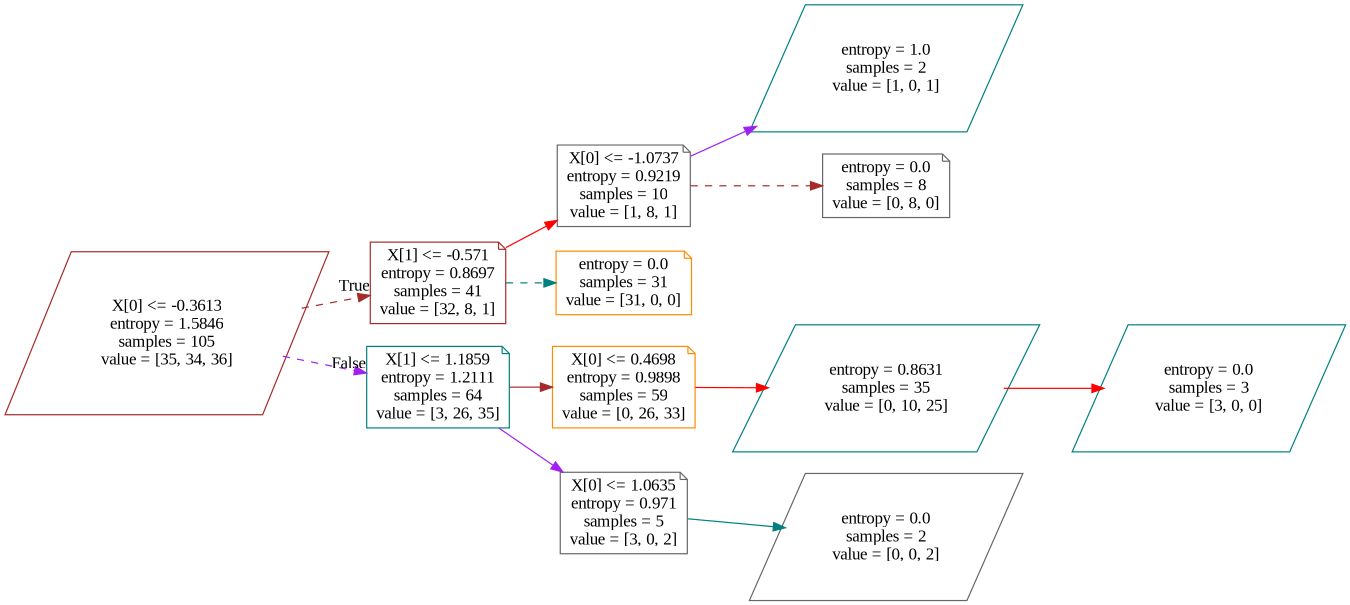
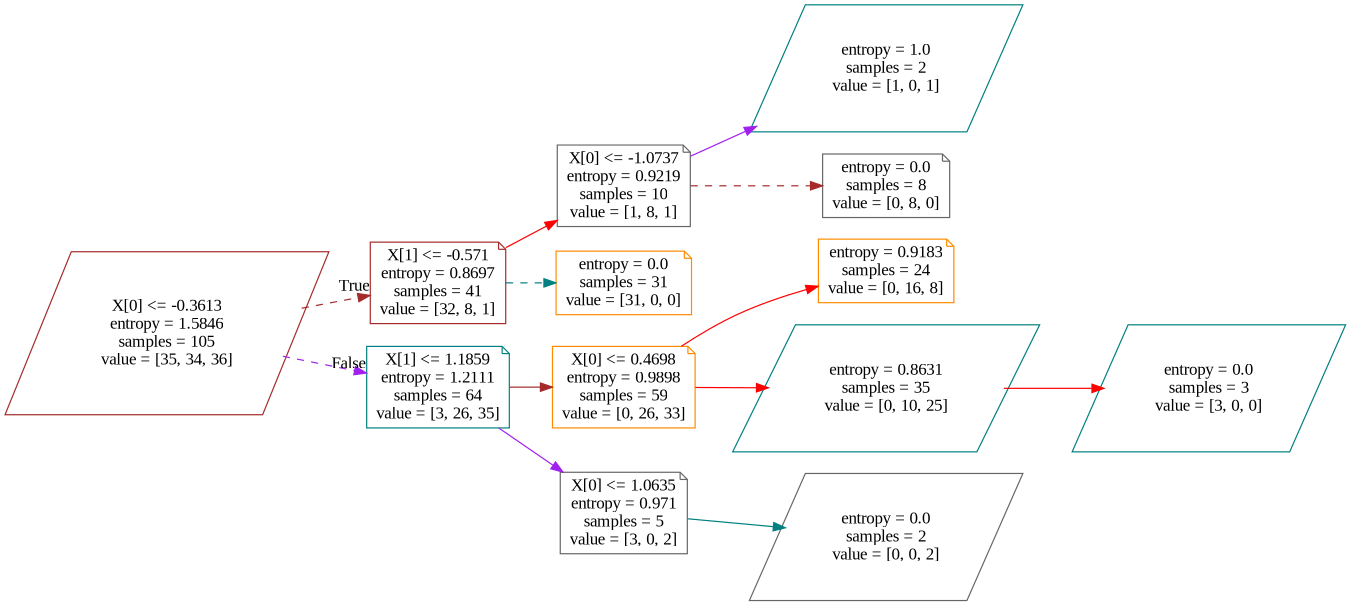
none -> (886, 271)
